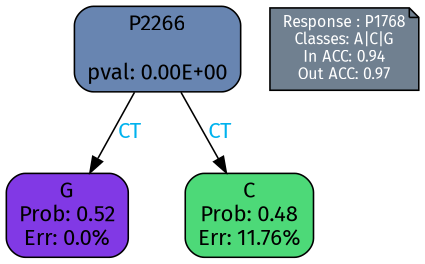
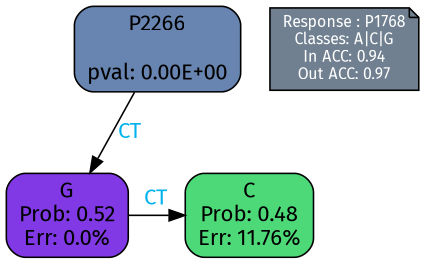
(200, 126) -> (149, 215)
